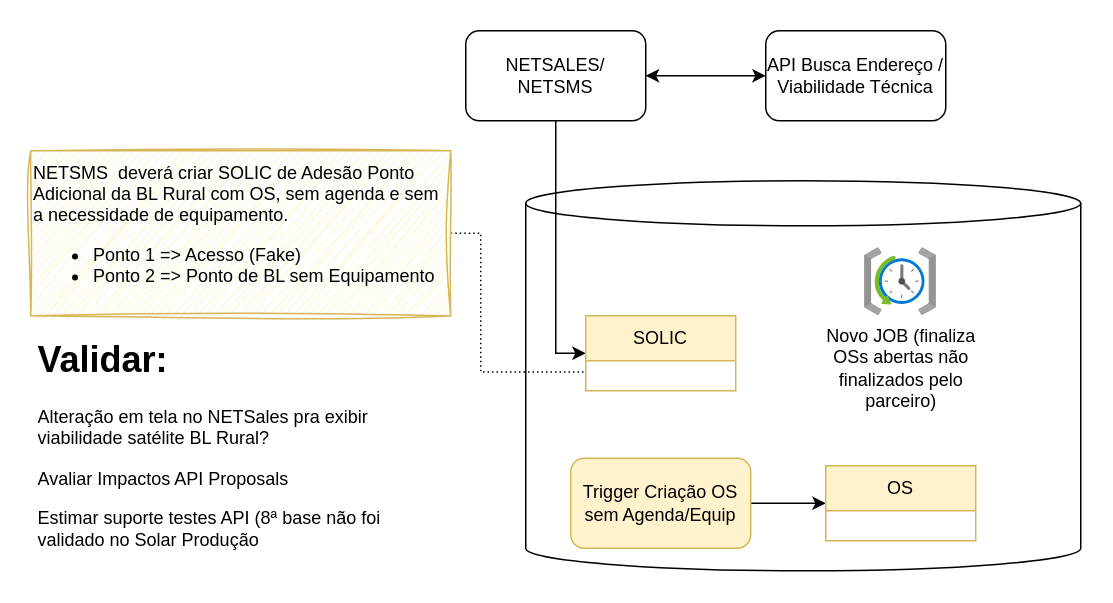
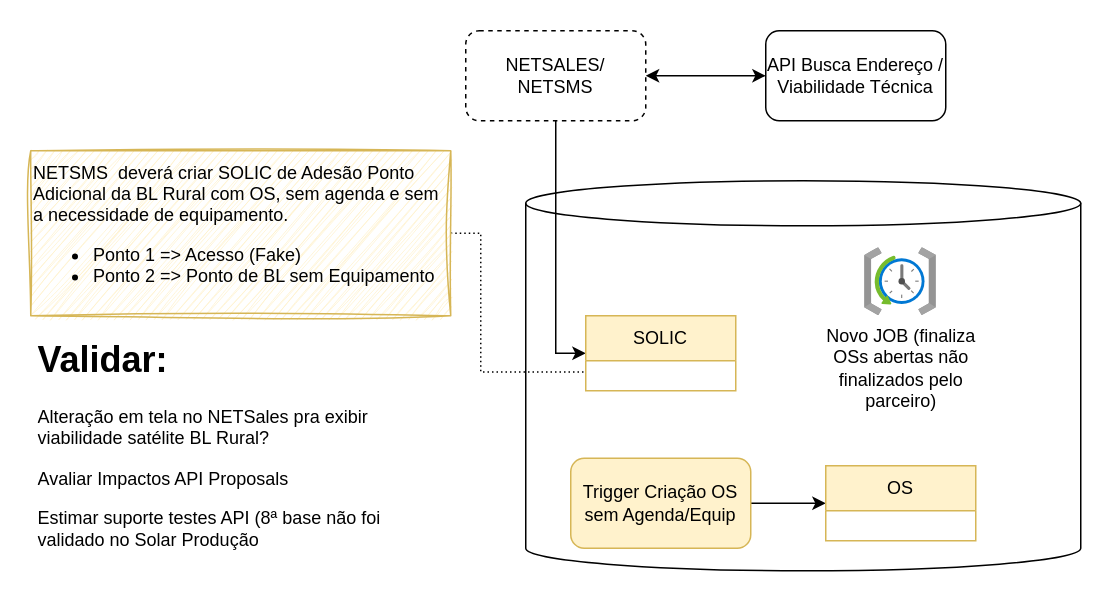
(556, 76) -> (556, 76)
